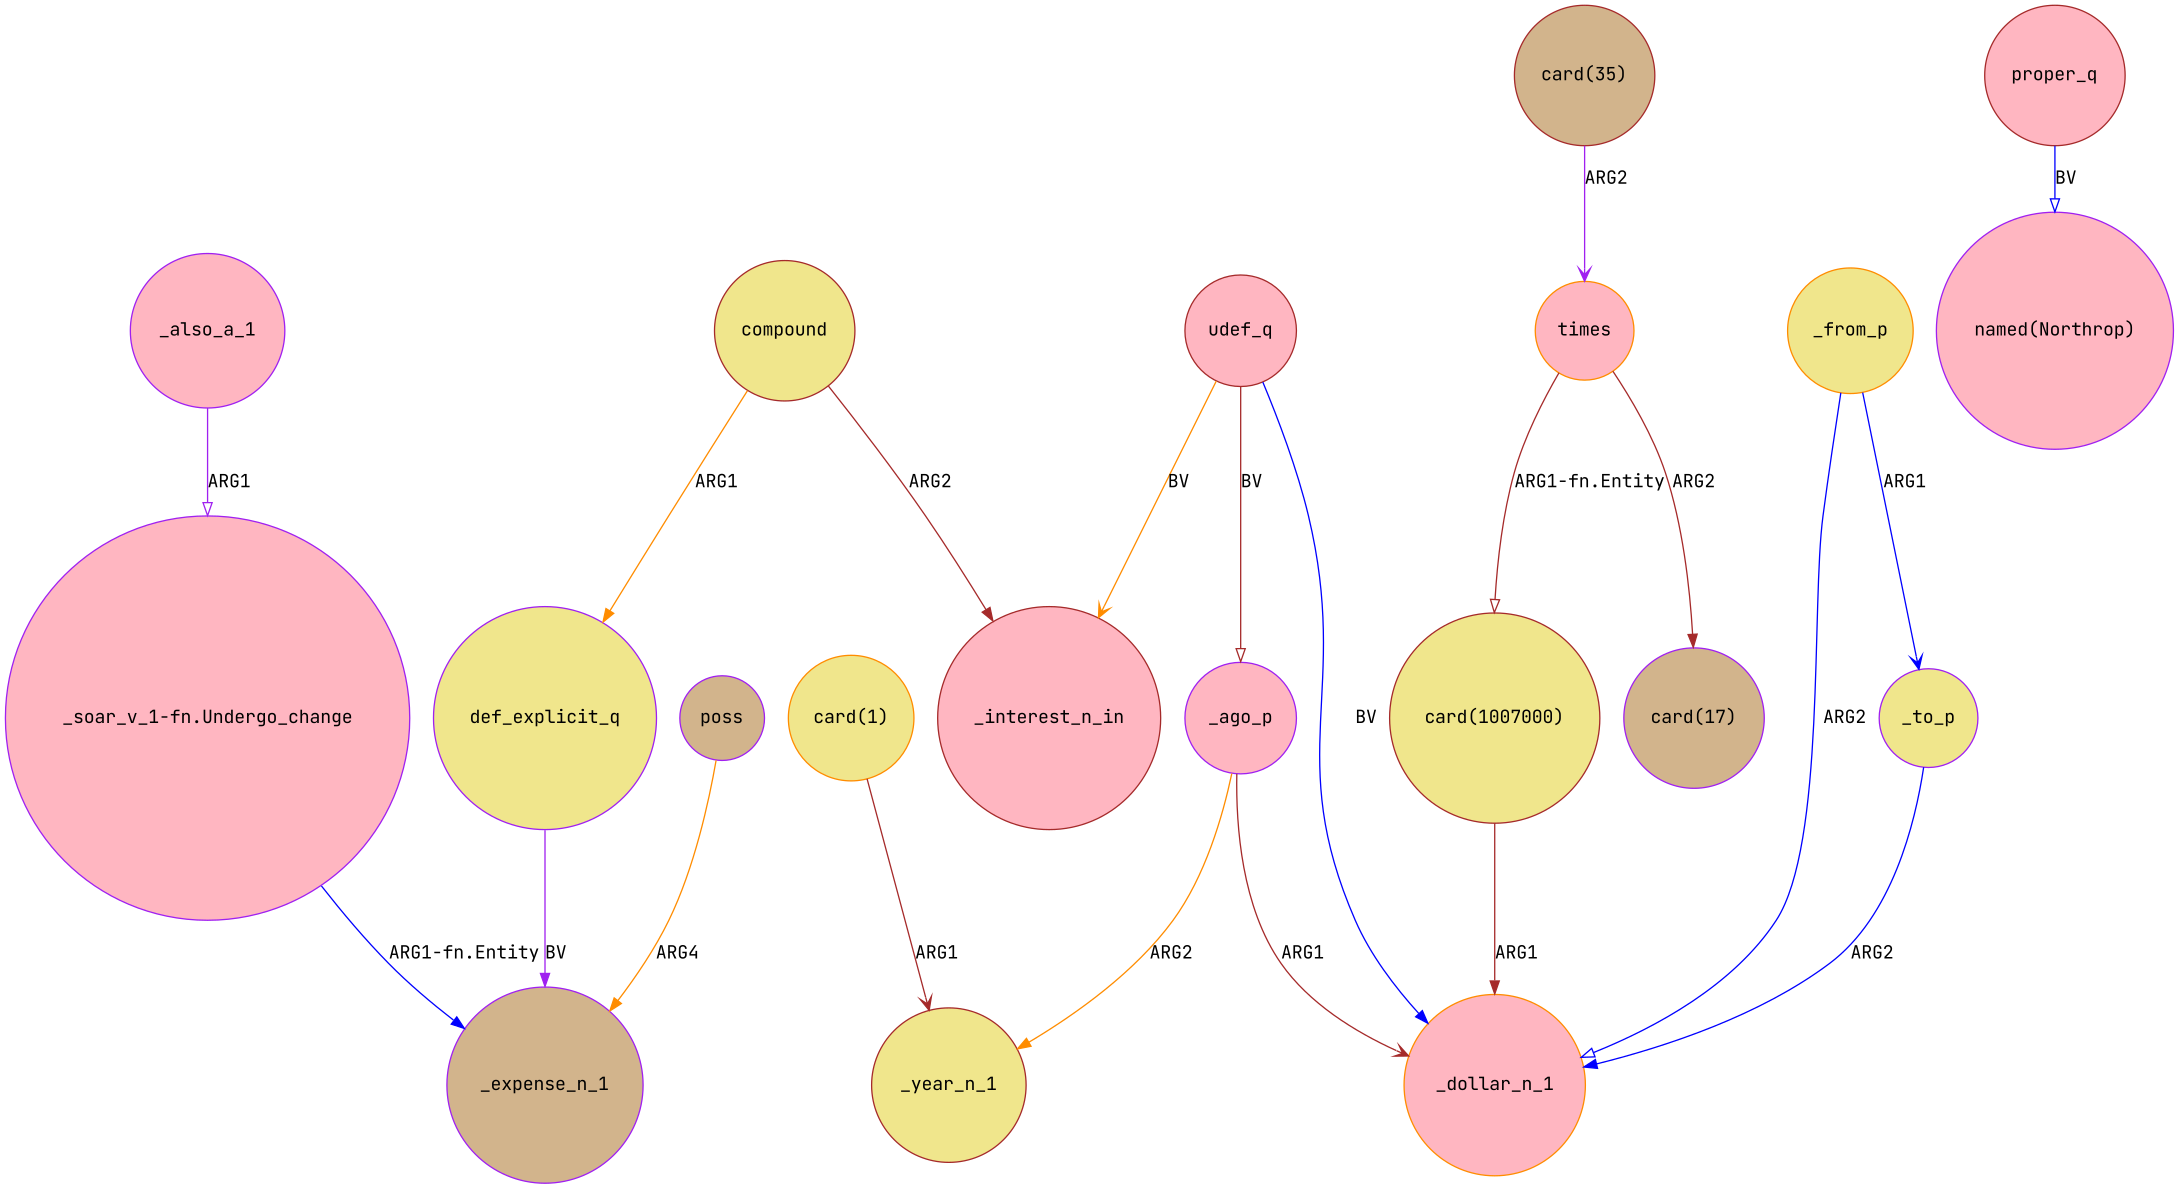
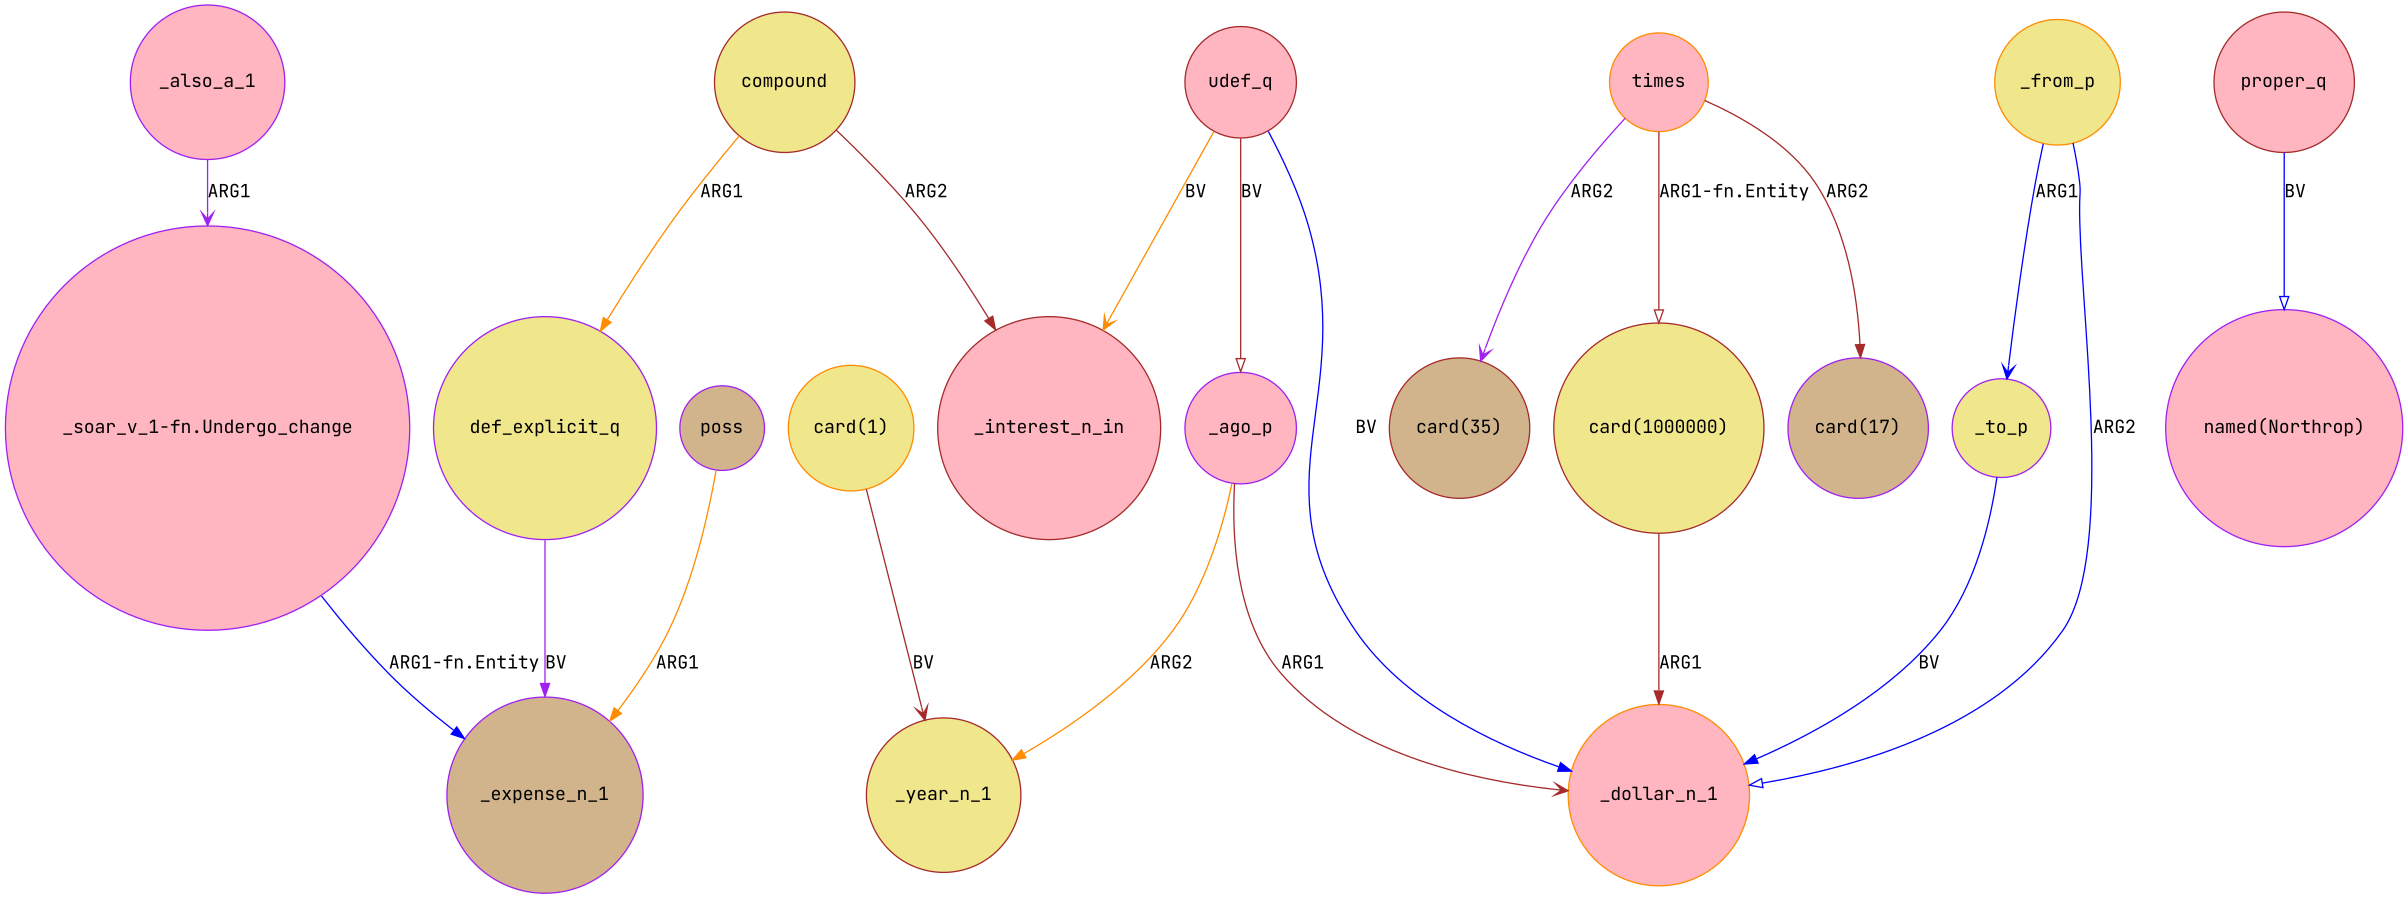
(1585, 207) -> (1542, 225)
(208, 455) -> (208, 186)
(1495, 718) -> (1659, 428)
(678, 954) -> (678, 664)
(937, 954) -> (923, 664)
(1872, 954) -> (1929, 664)
